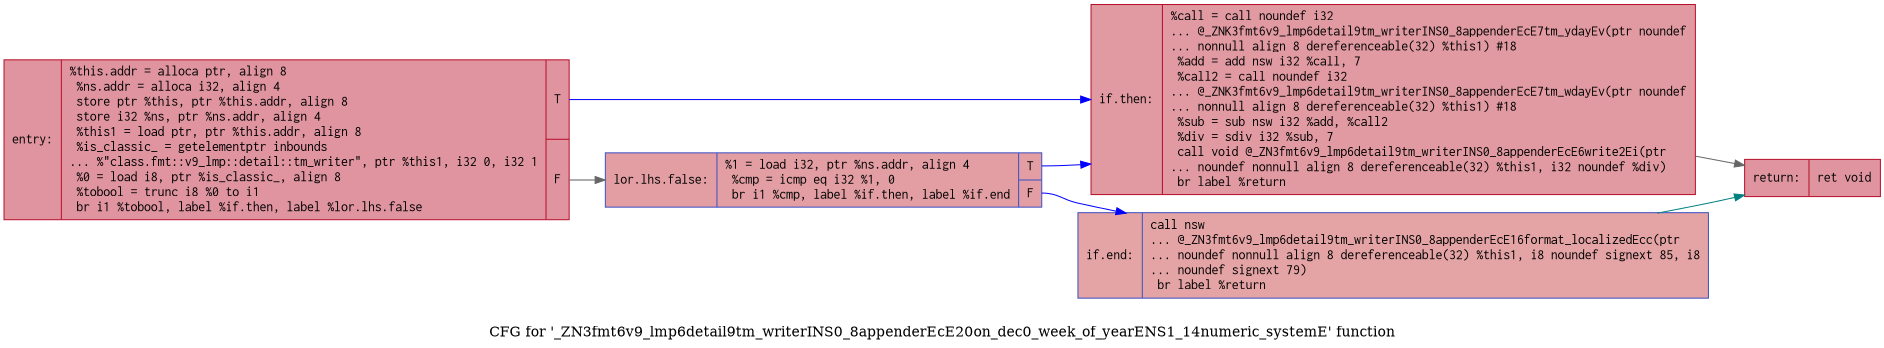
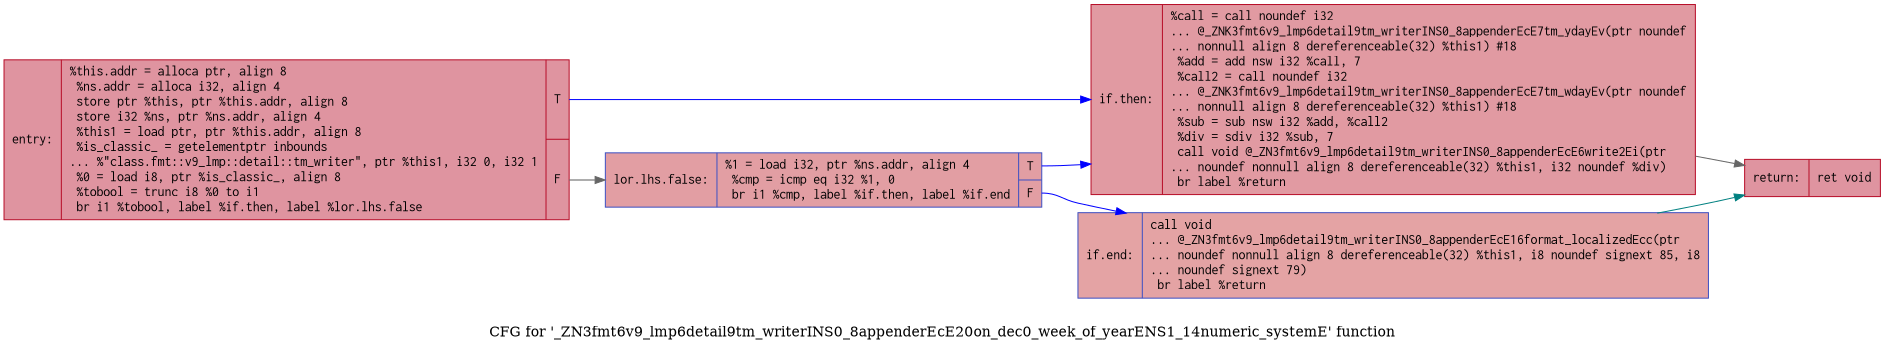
(1178, 225) -> (1181, 225)
